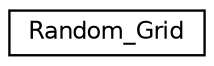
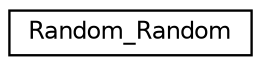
(107, 33) -> (131, 33)
